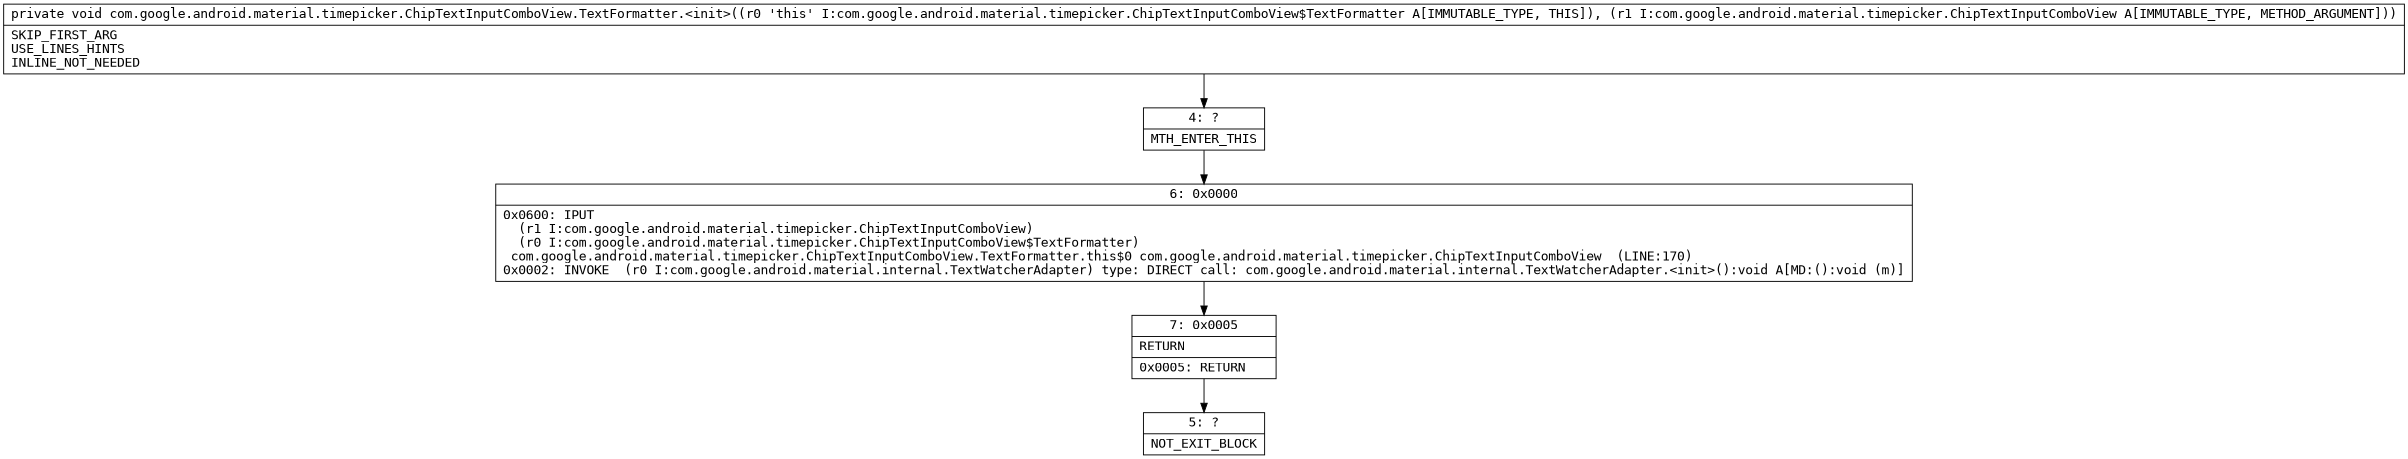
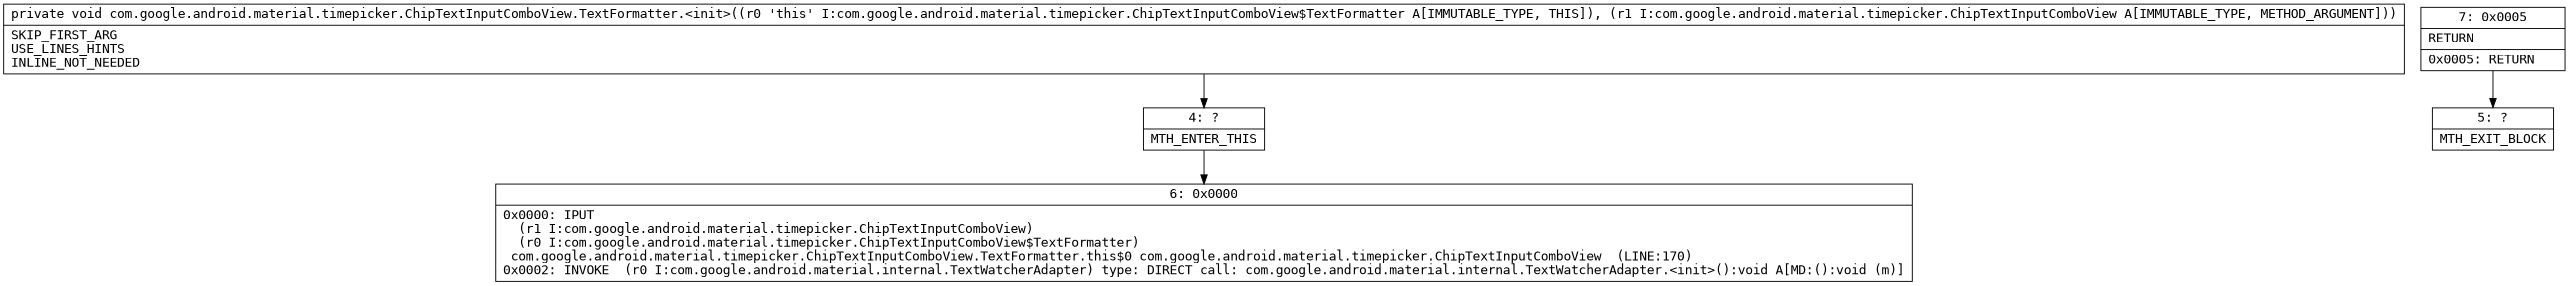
(556, 215) -> (556, 215)
(1204, 294) -> none
(1204, 444) -> (2493, 139)
